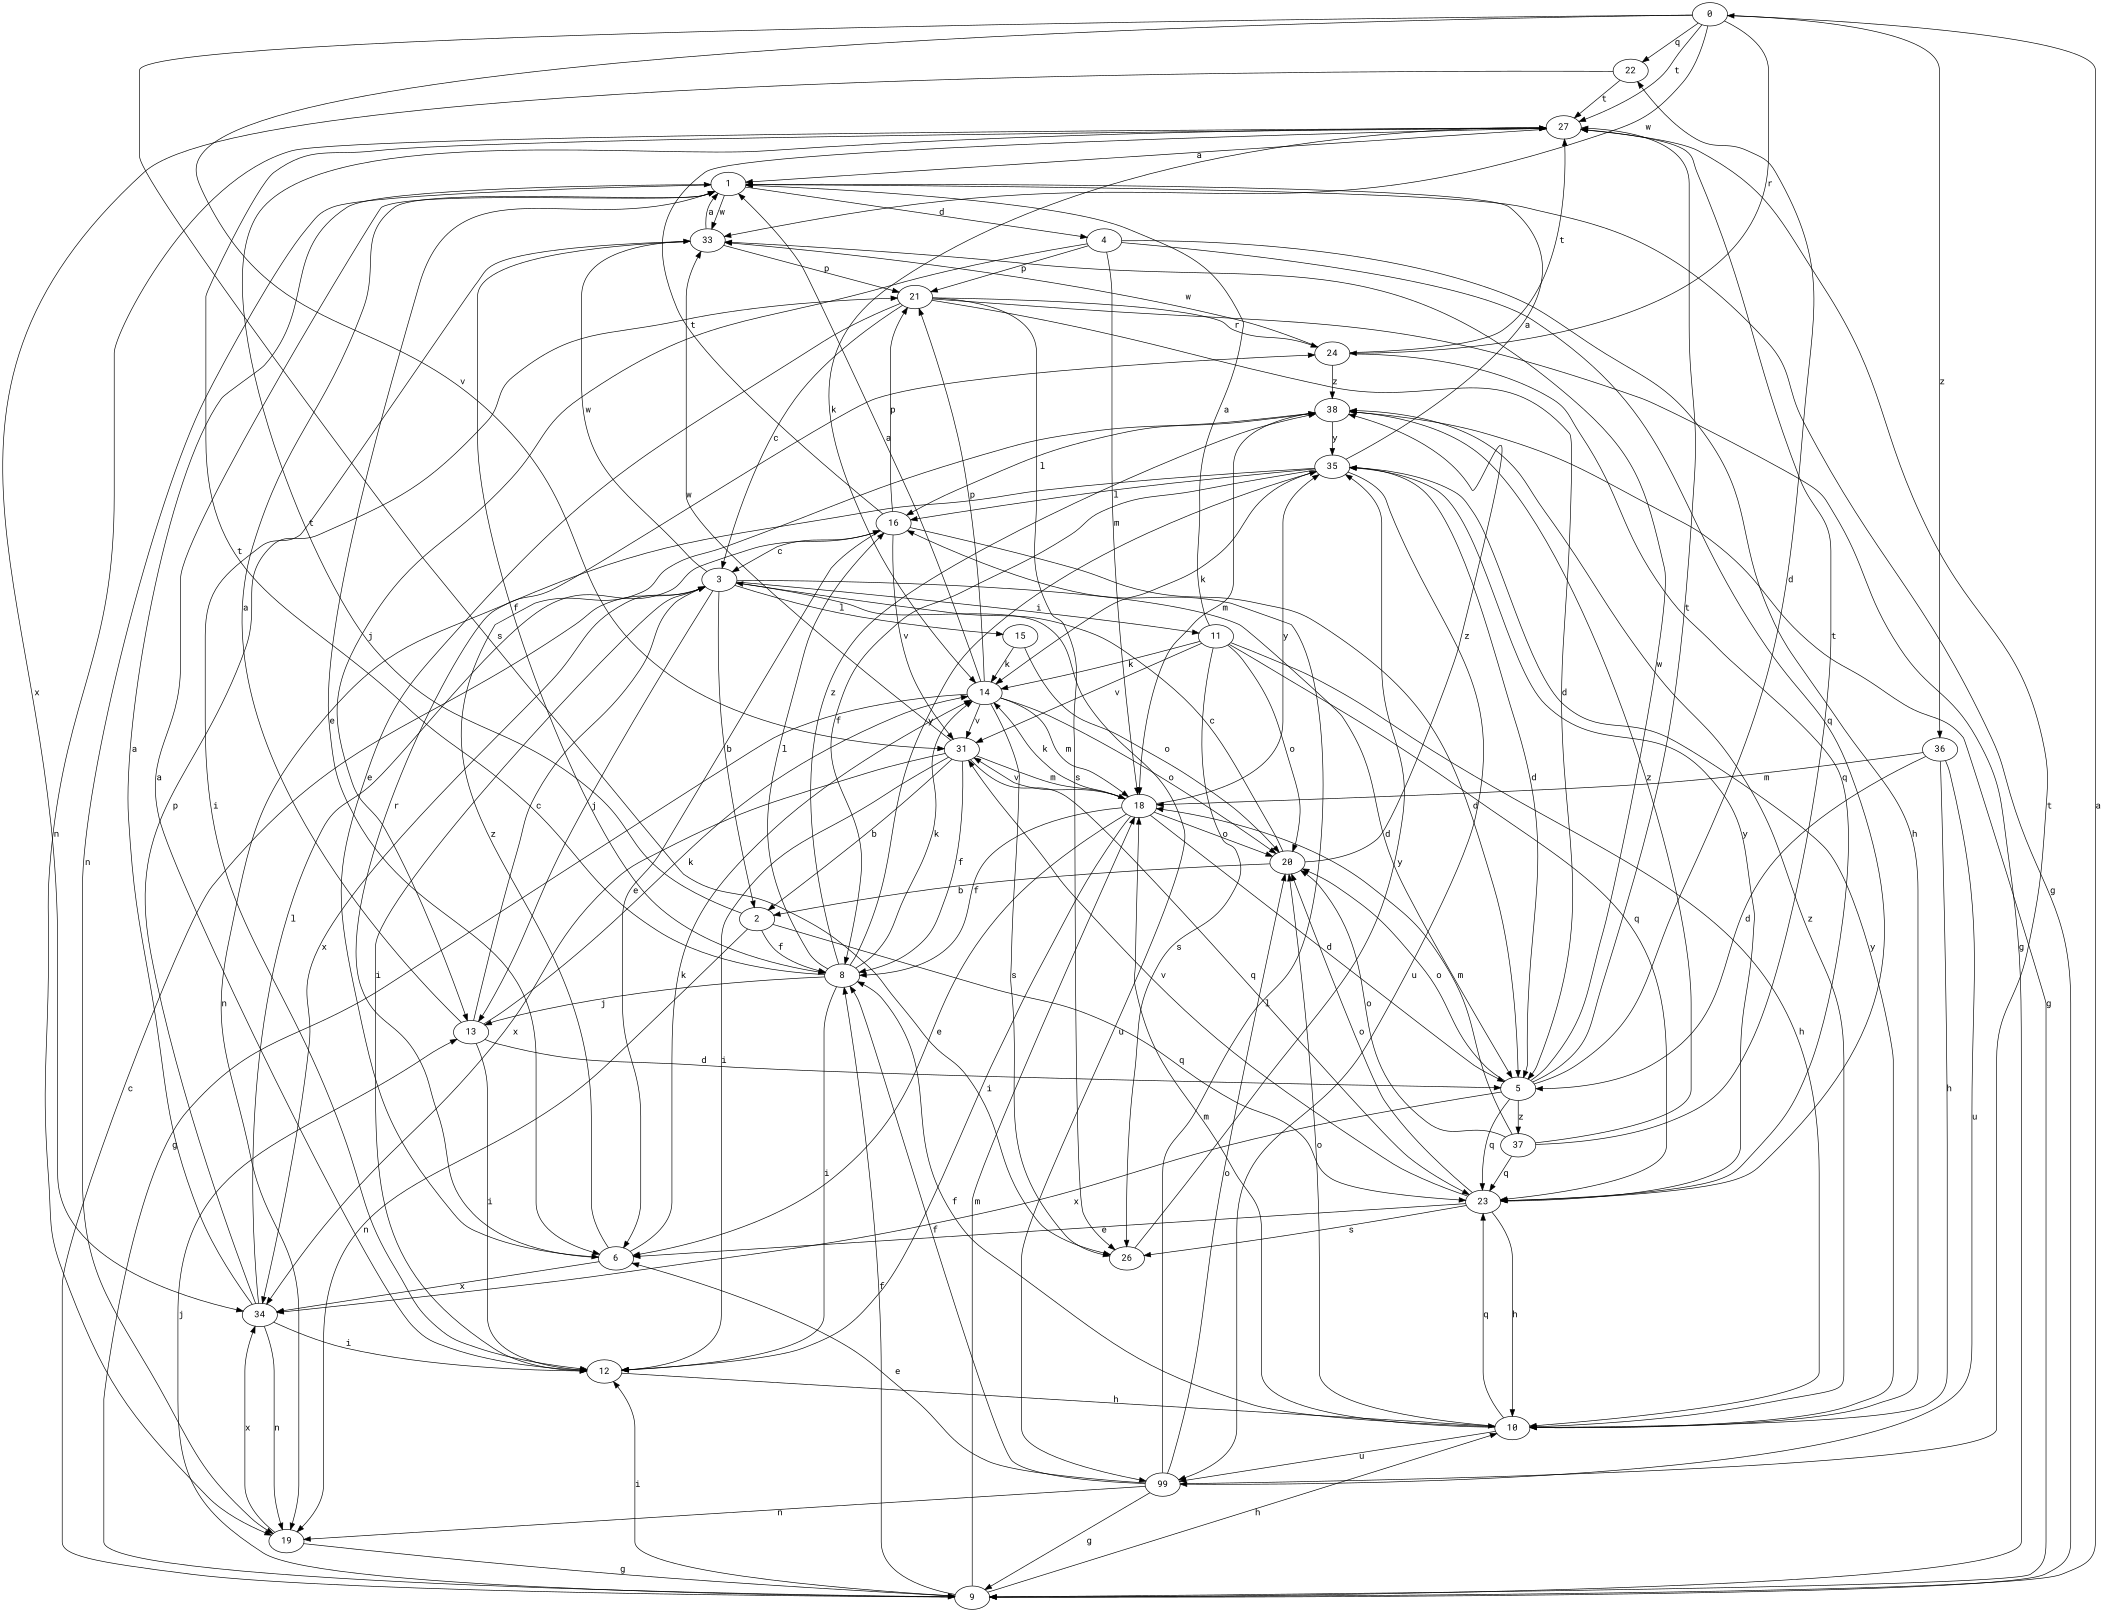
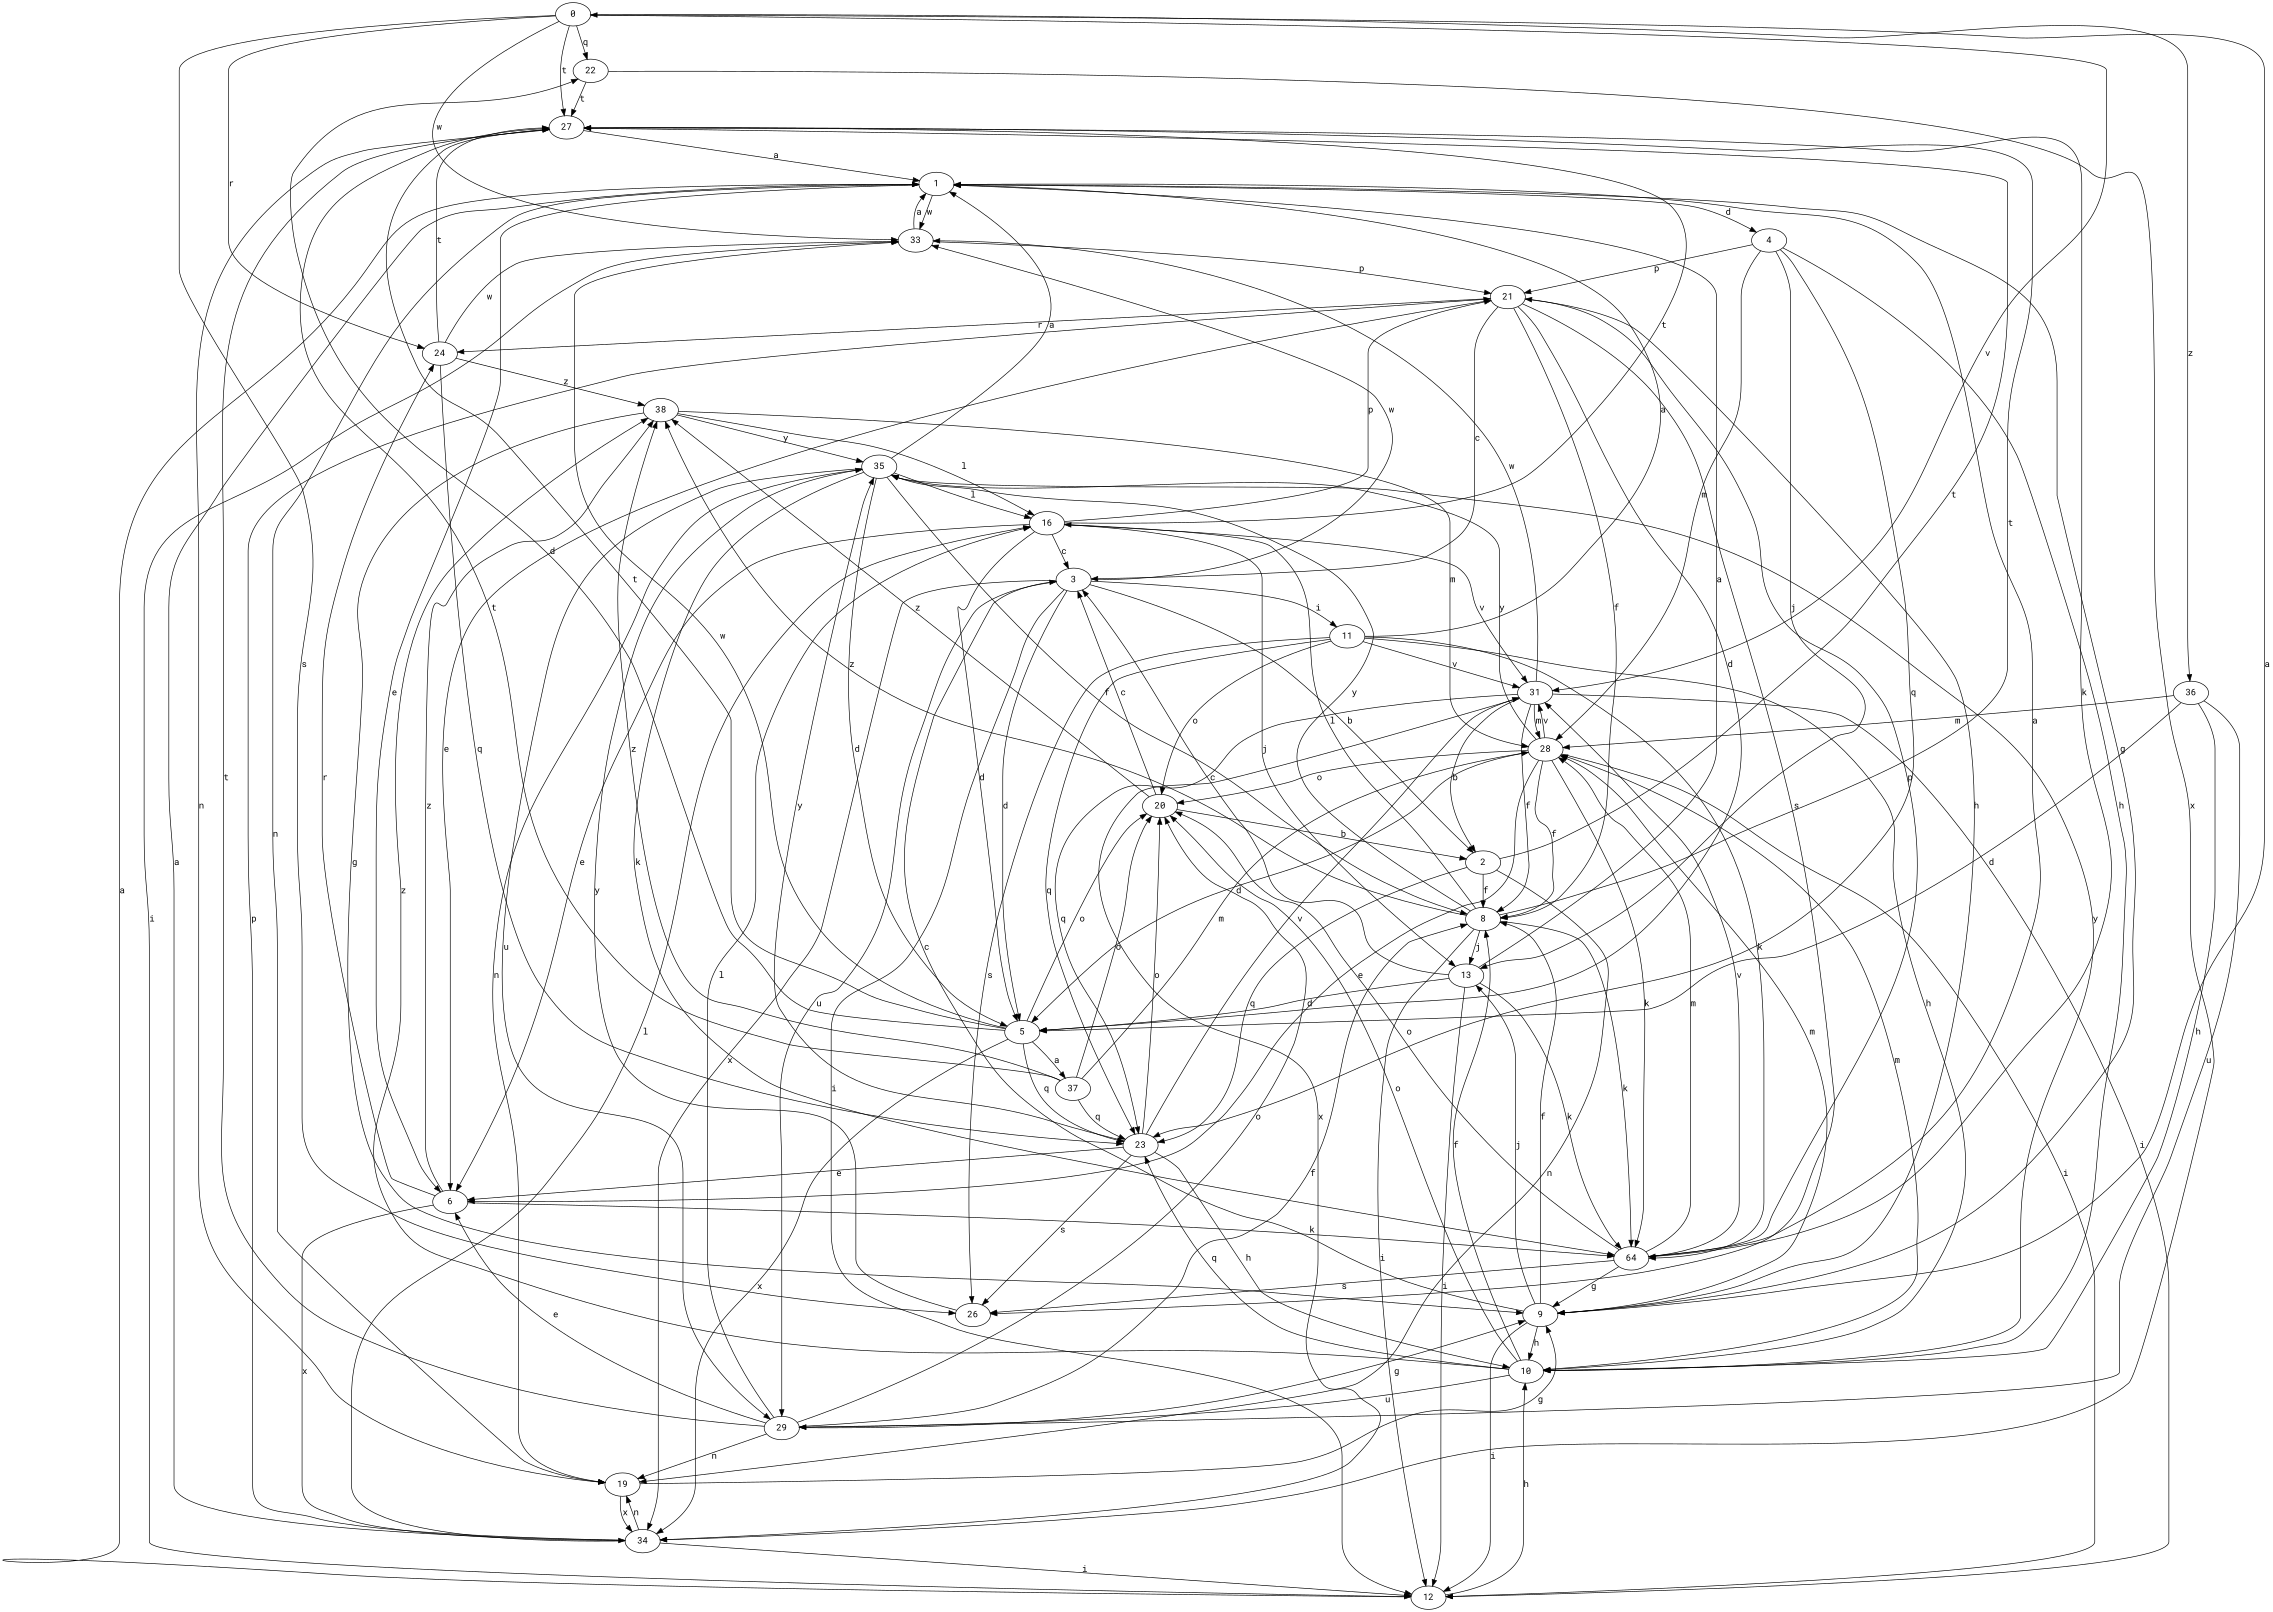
(507, 592) -> (1615, 629)
(1020, 636) -> none
(985, 693) -> (1631, 1258)
(595, 788) -> (1262, 702)
(1139, 806) -> (1546, 749)
(2022, 947) -> (1977, 806)
(1521, 1117) -> (1057, 1060)
(1163, 1485) -> (782, 1428)
